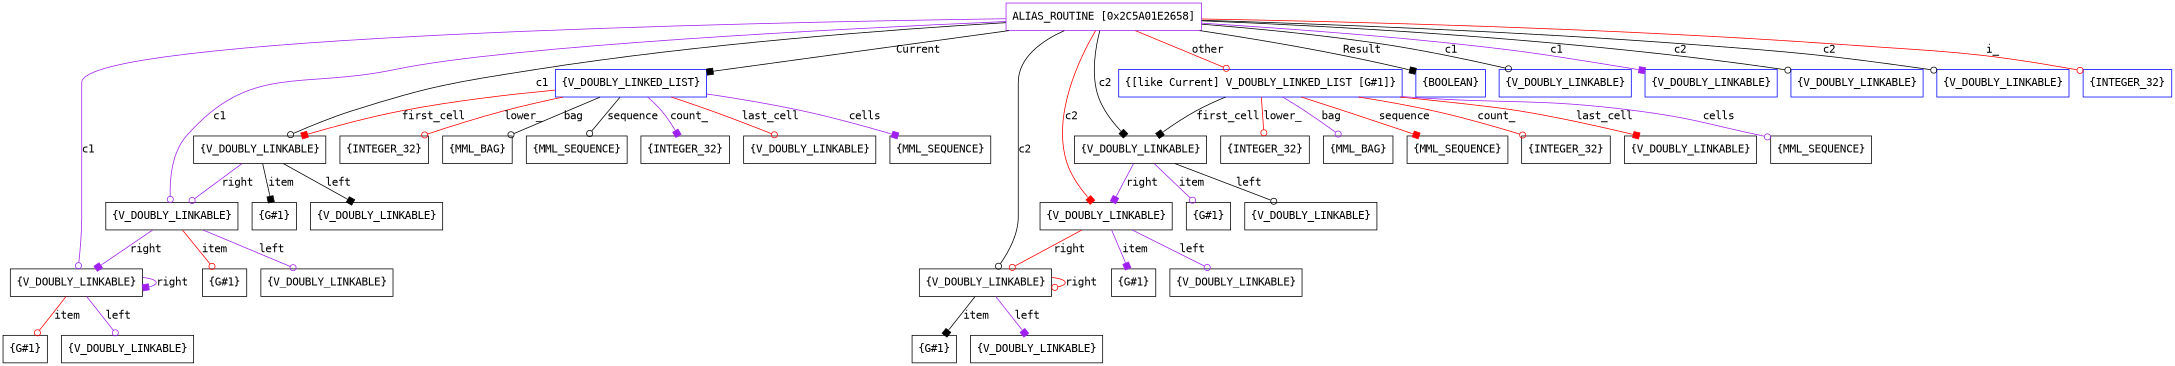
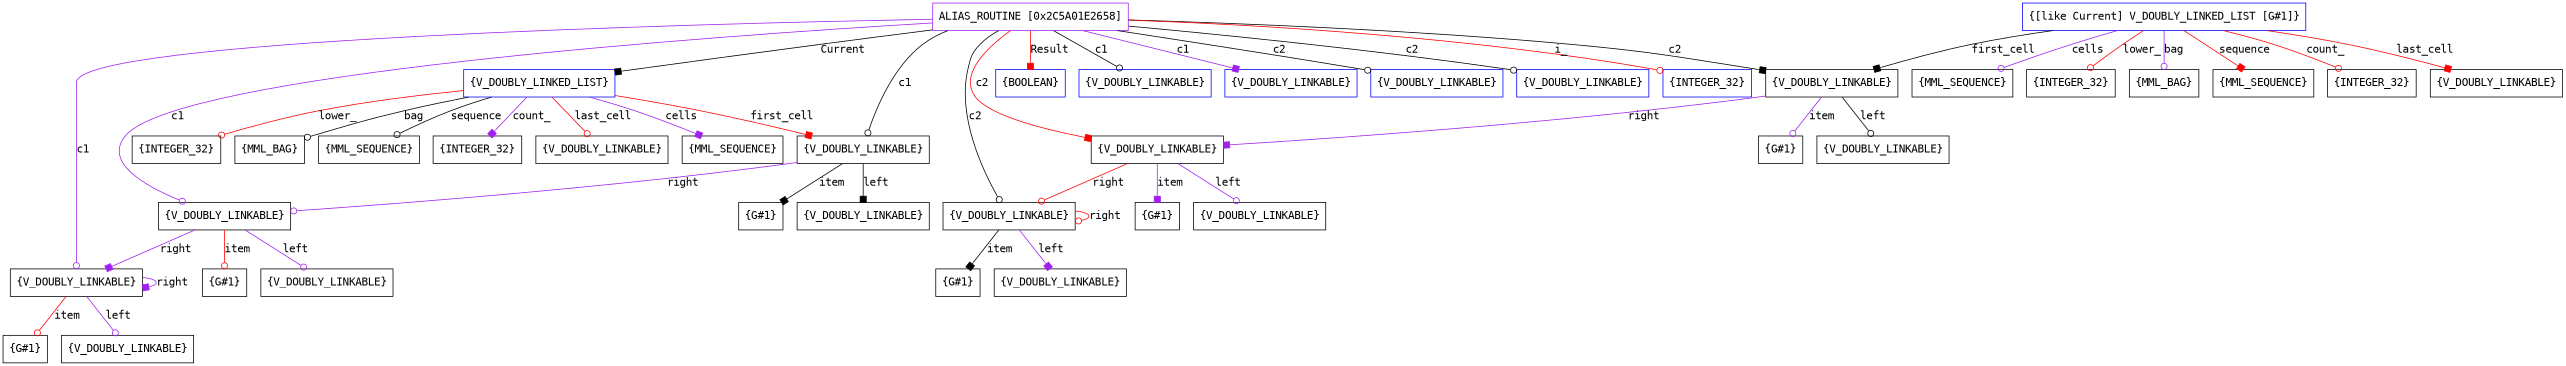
(1304, 48) -> (1030, 46)
(1179, 49) -> none
